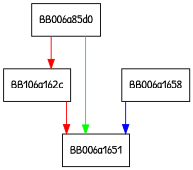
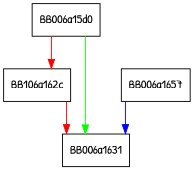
(66, 20) -> (66, 20)
(156, 85) -> (156, 85)
(96, 150) -> (96, 150)
